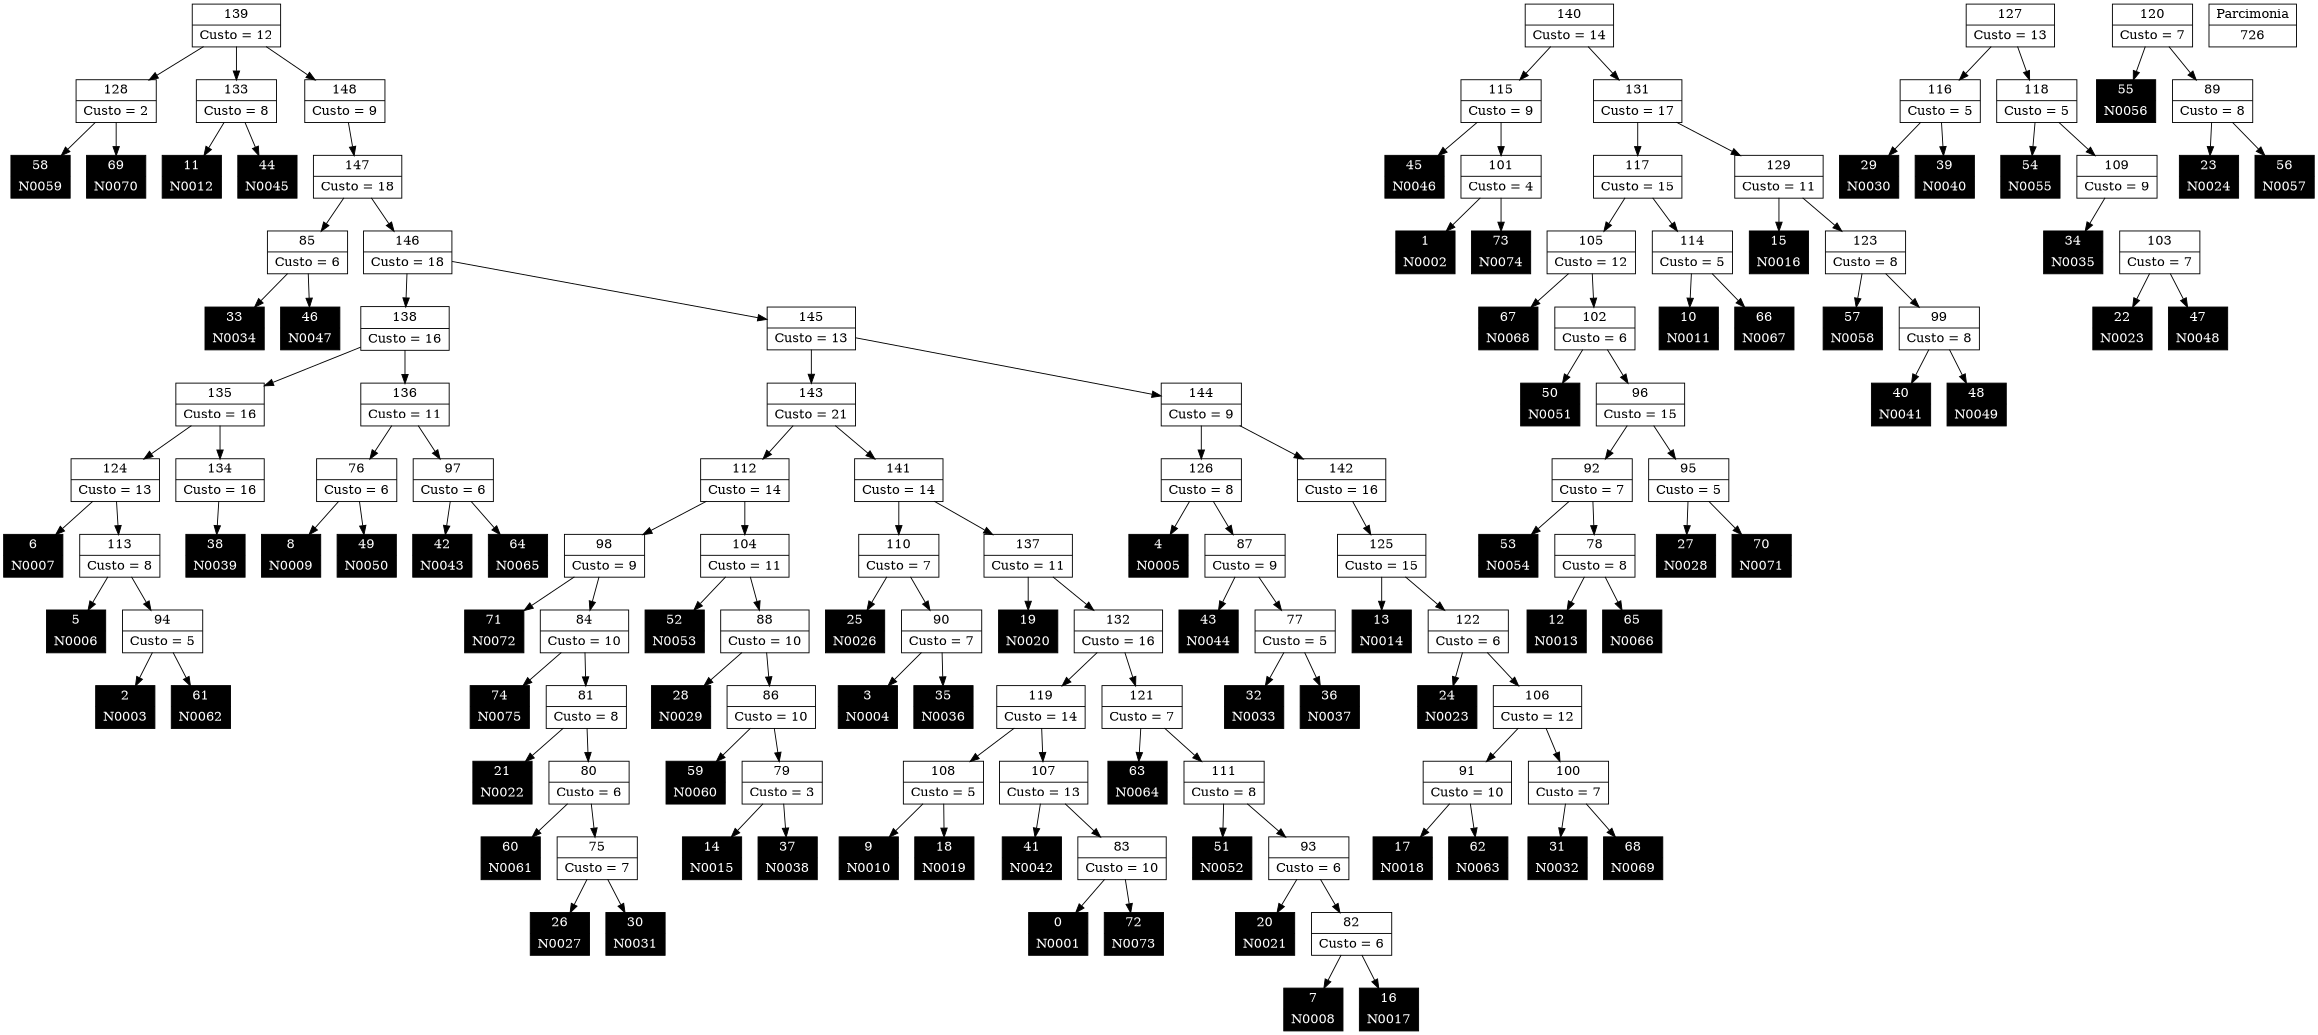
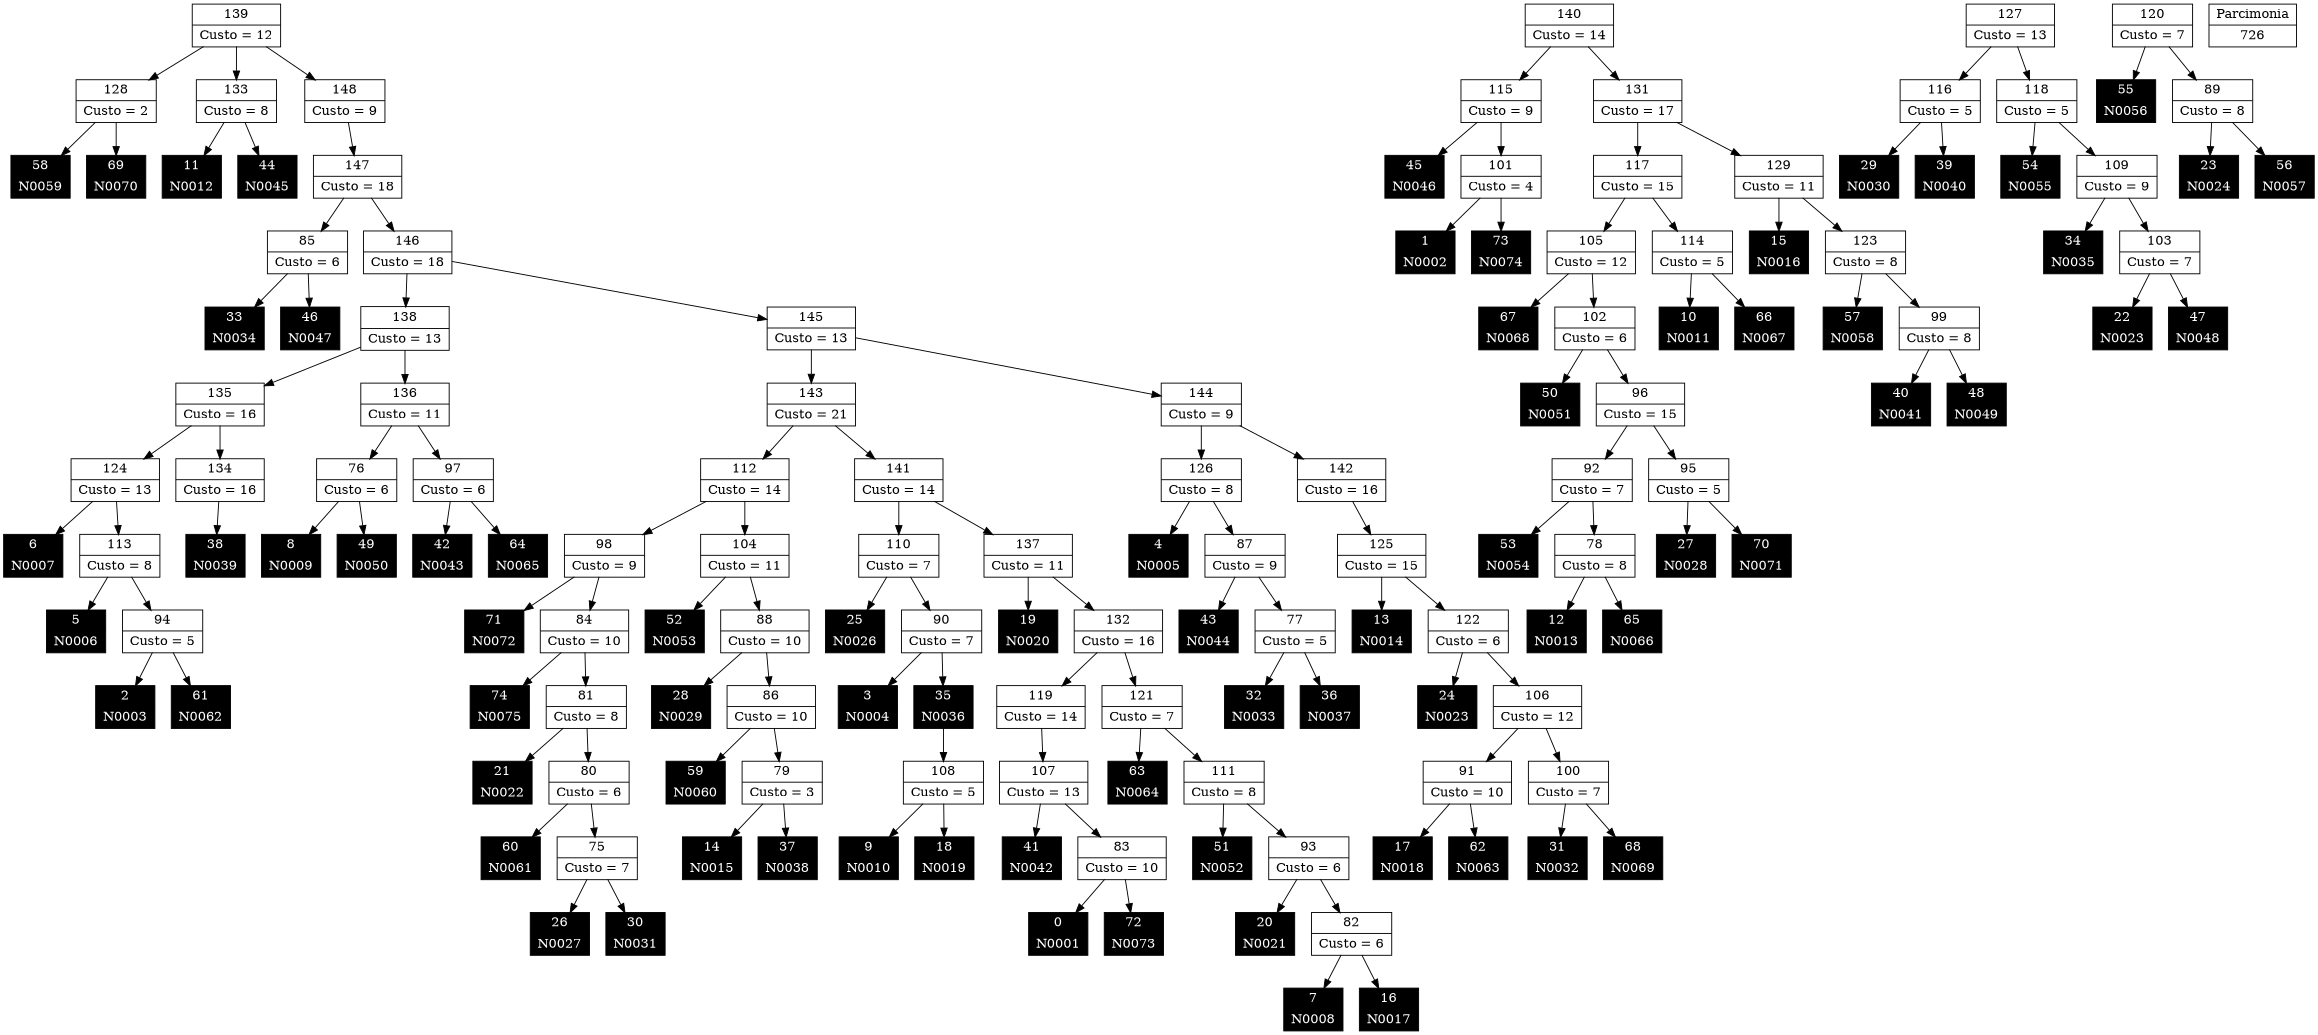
none -> (2136, 211)
(405, 339) -> (405, 339)
(996, 742) -> (943, 740)
